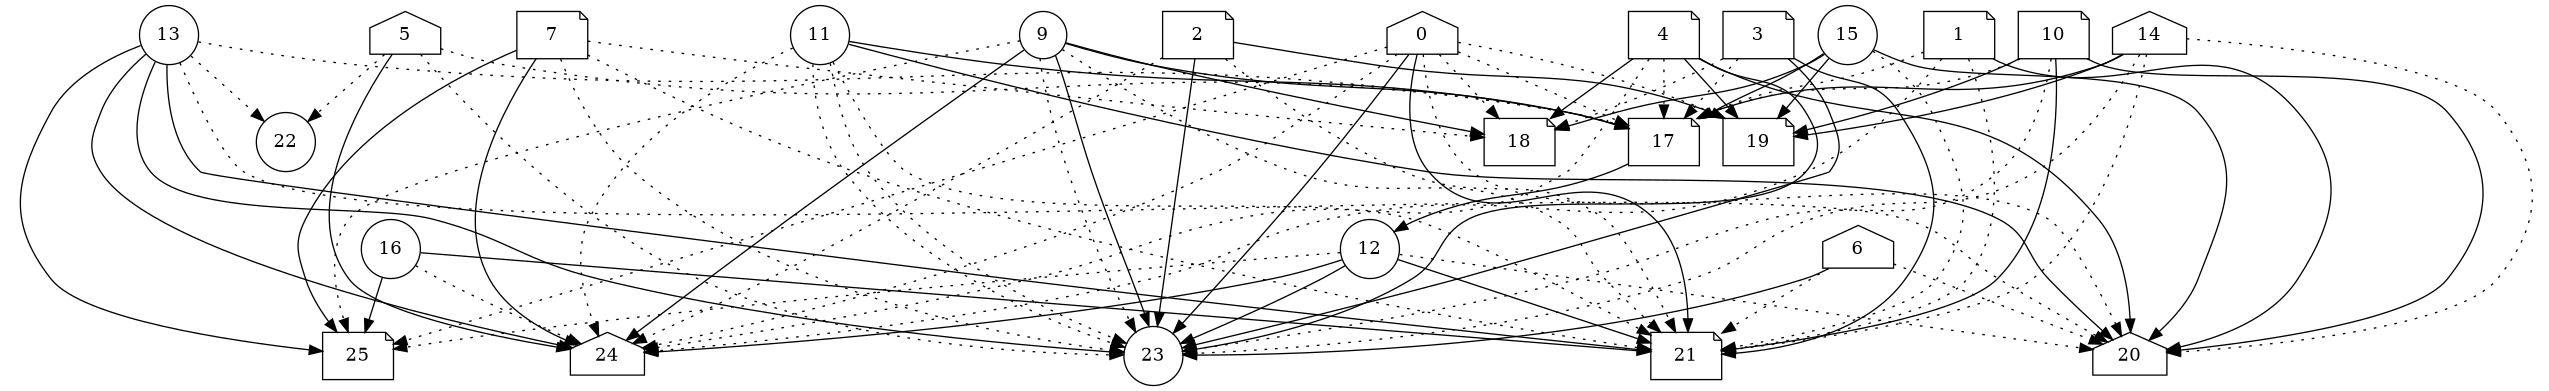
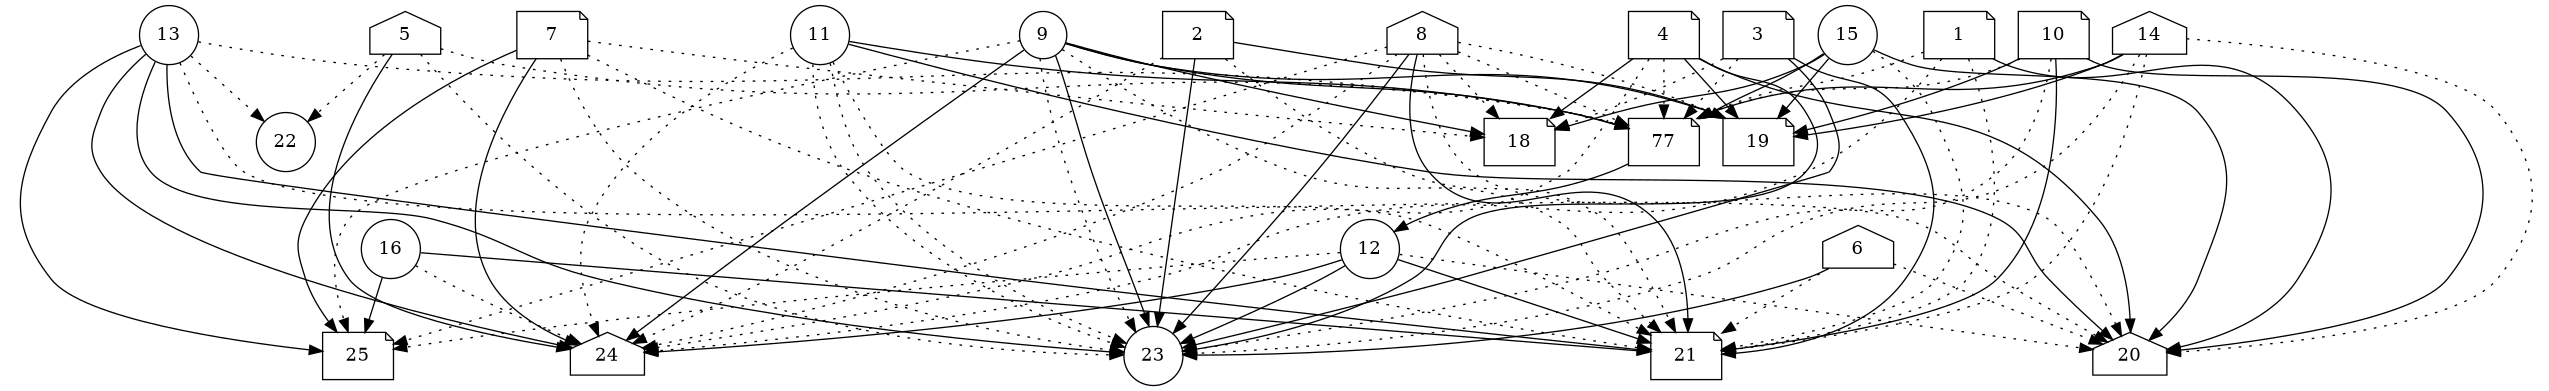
(1422, 35) -> (1422, 35)
none -> (1390, 78)
(1664, 142) -> (1664, 142)
